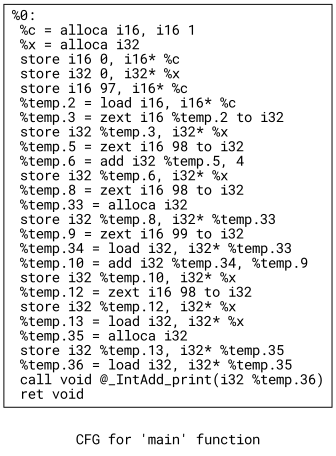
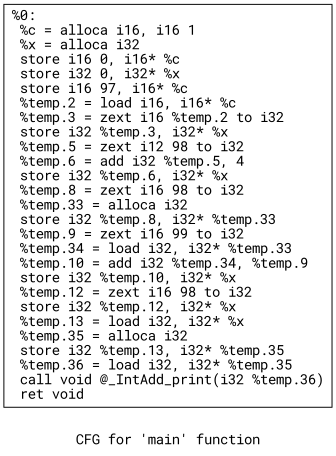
(128, 147) -> (128, 147)
